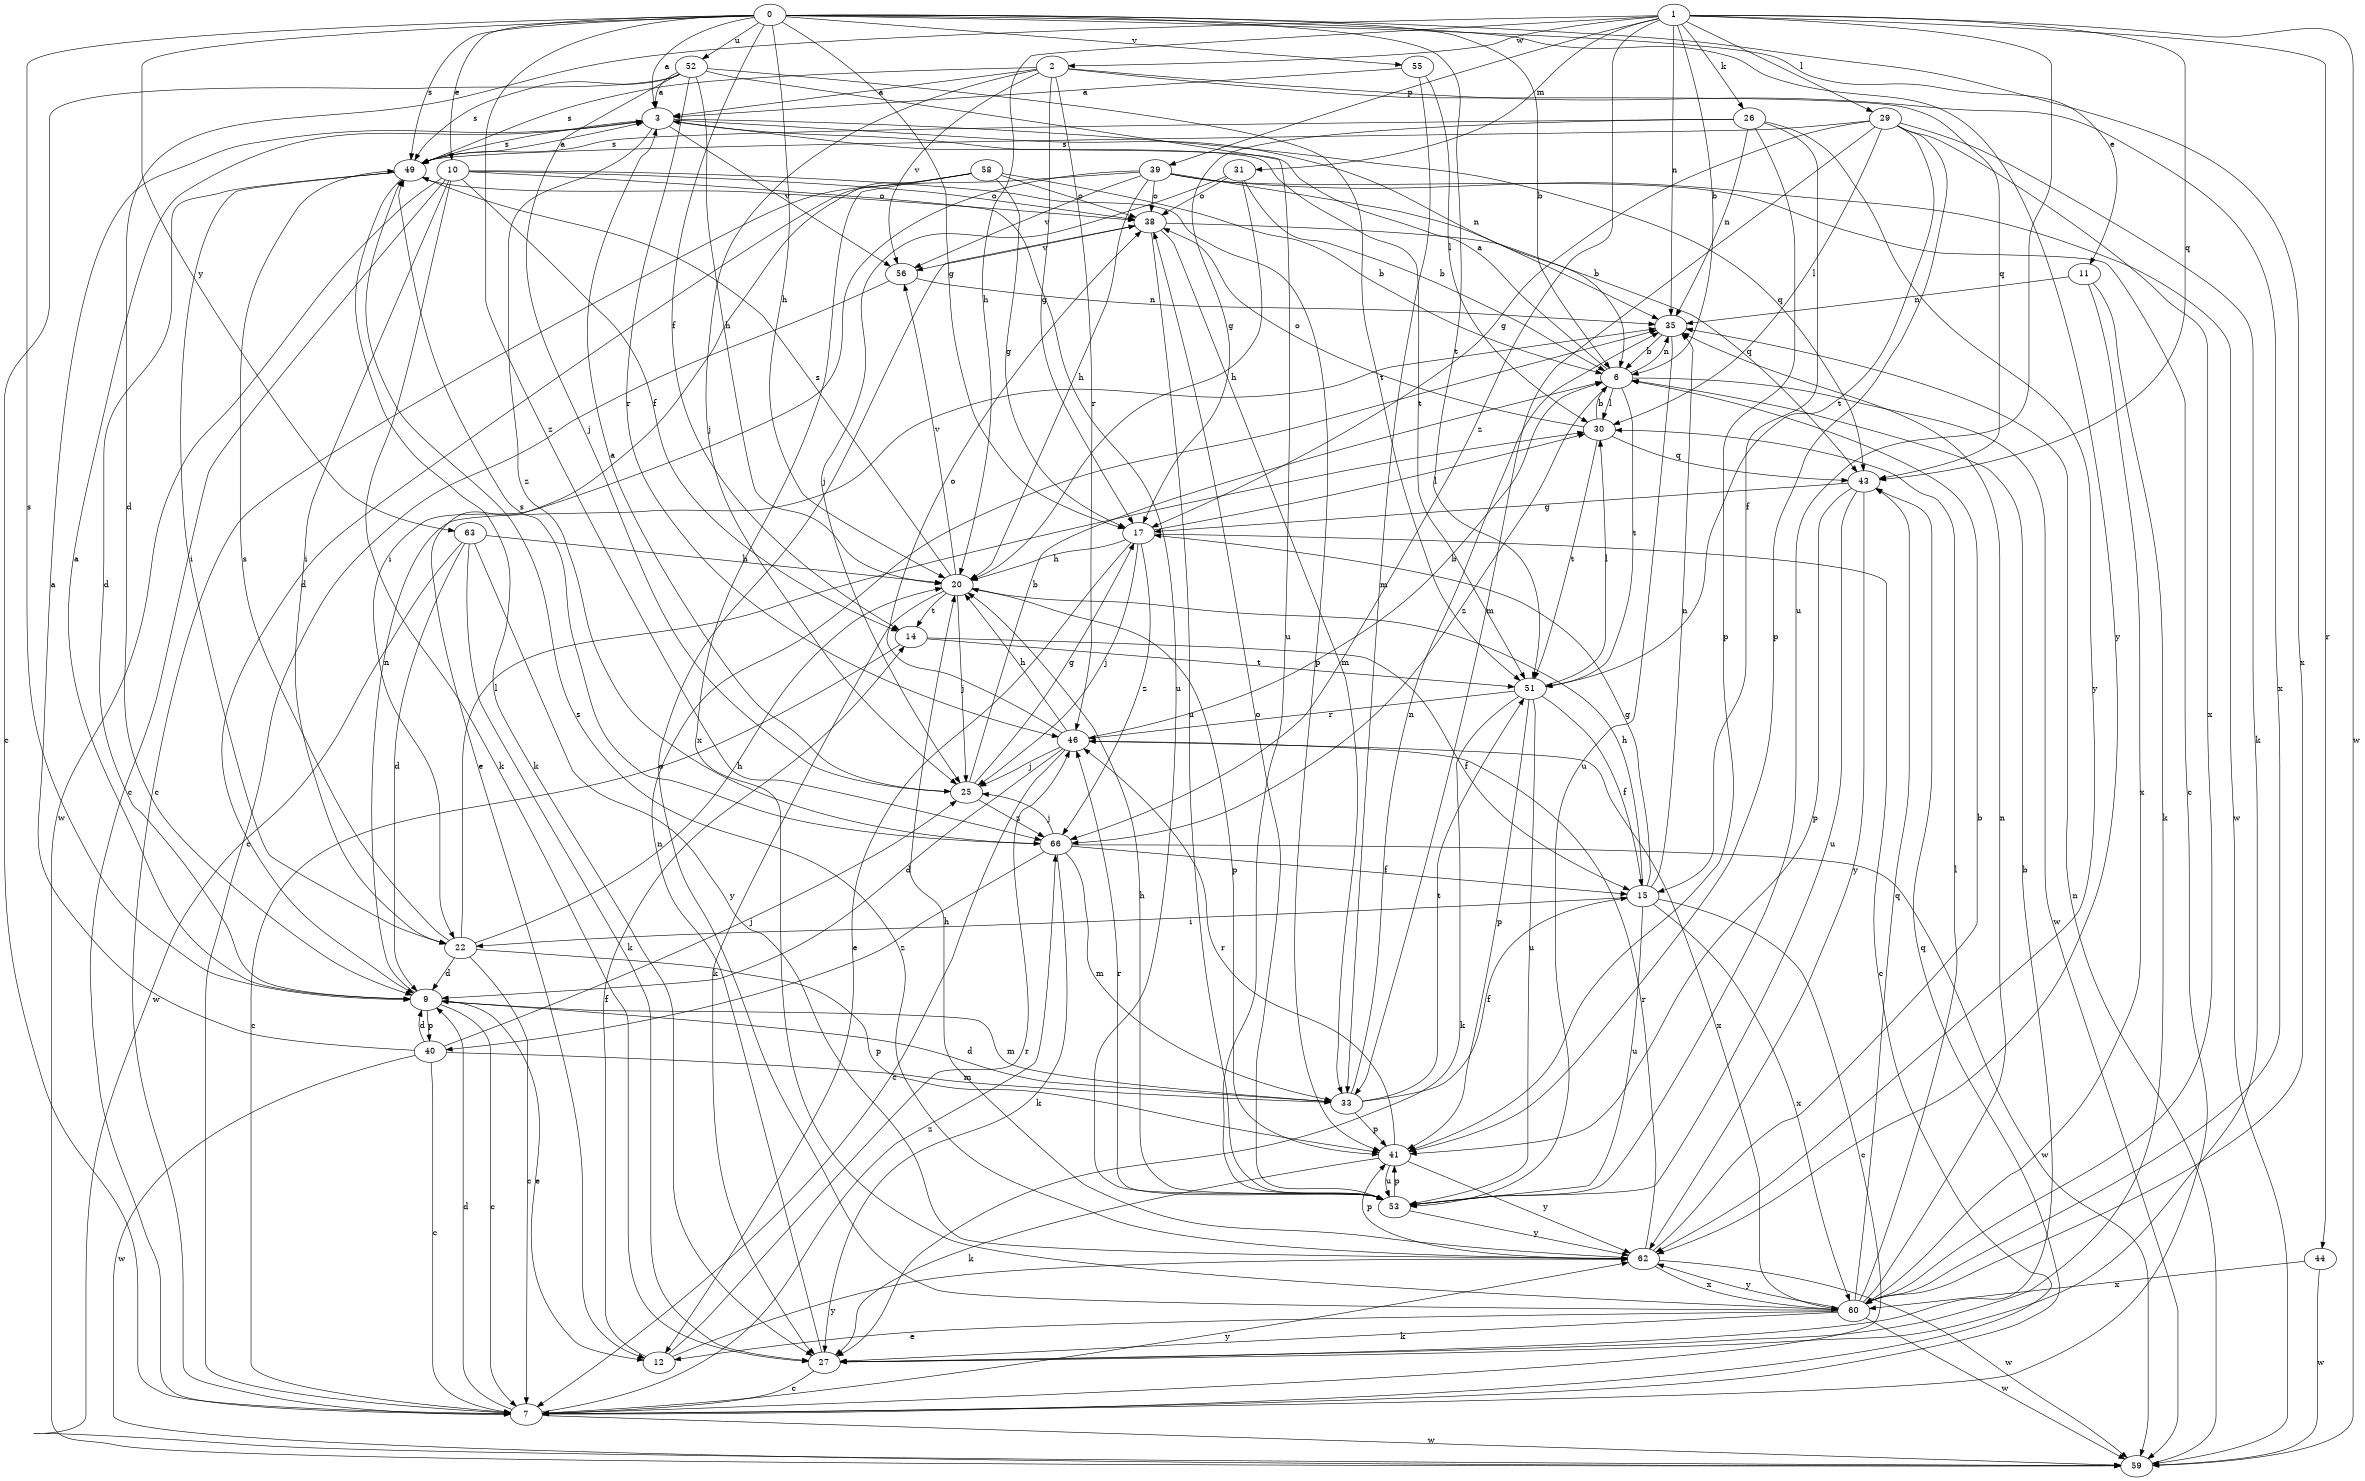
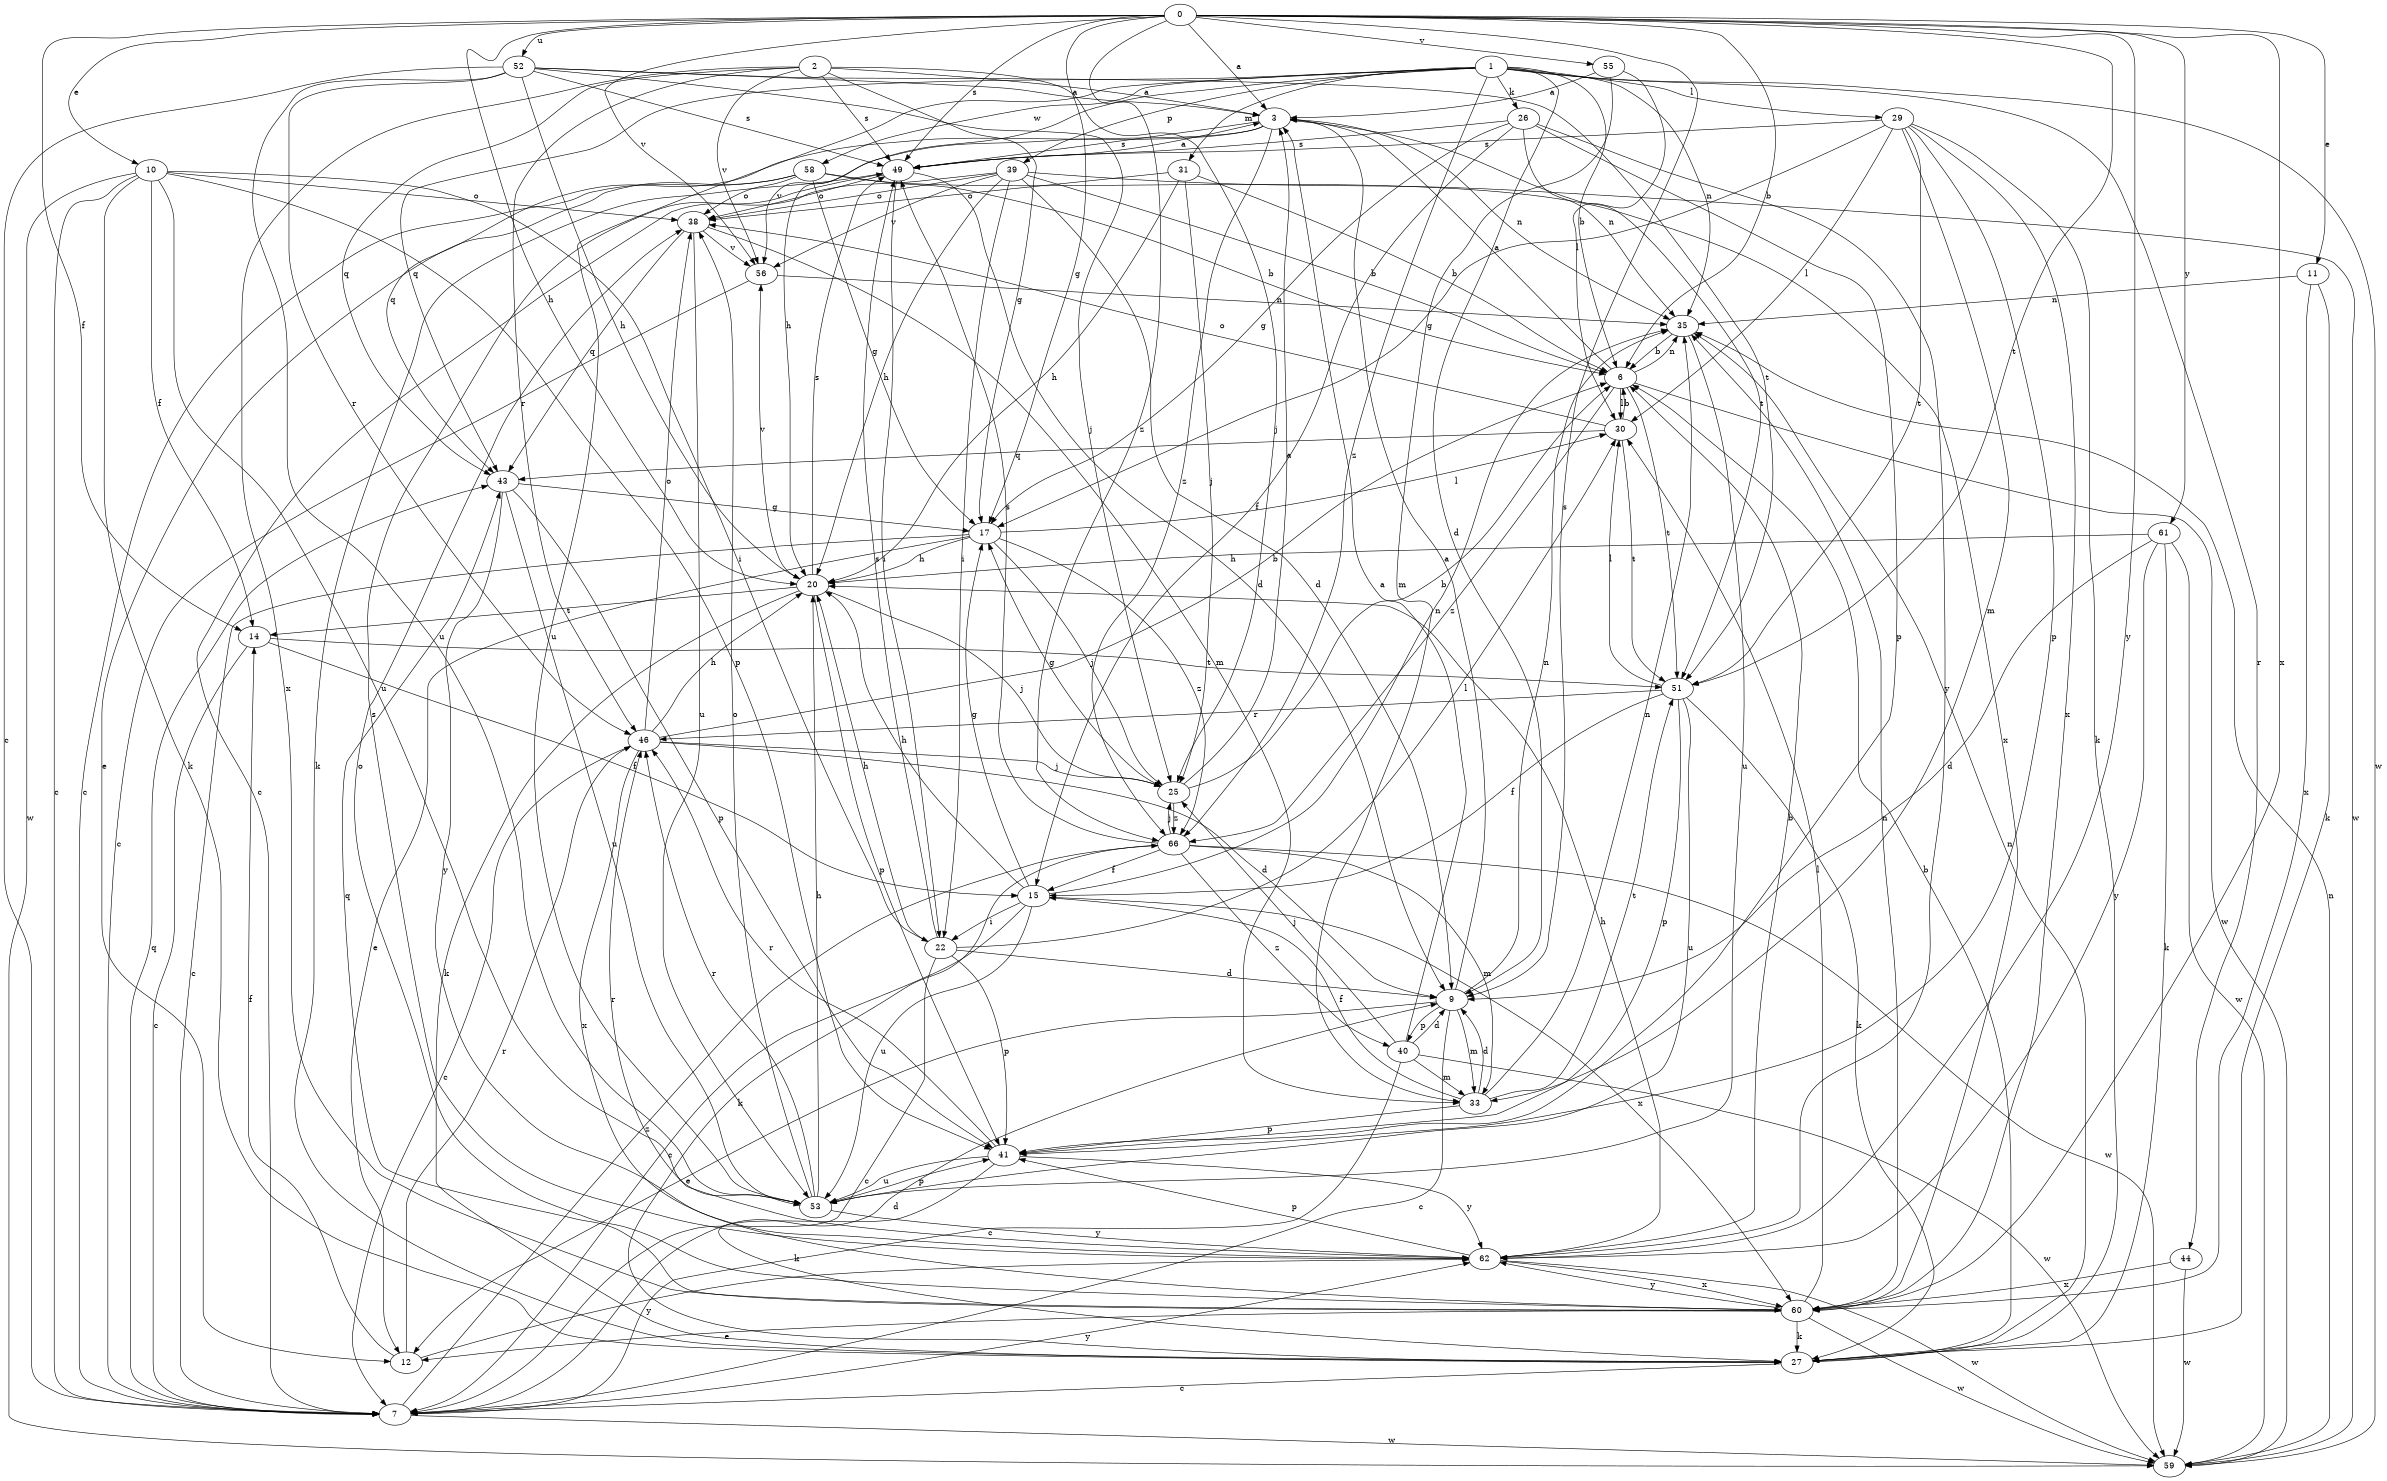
none -> (768, 48)
(1368, 56) -> (1067, 105)
(470, 533) -> (2164, 533)
